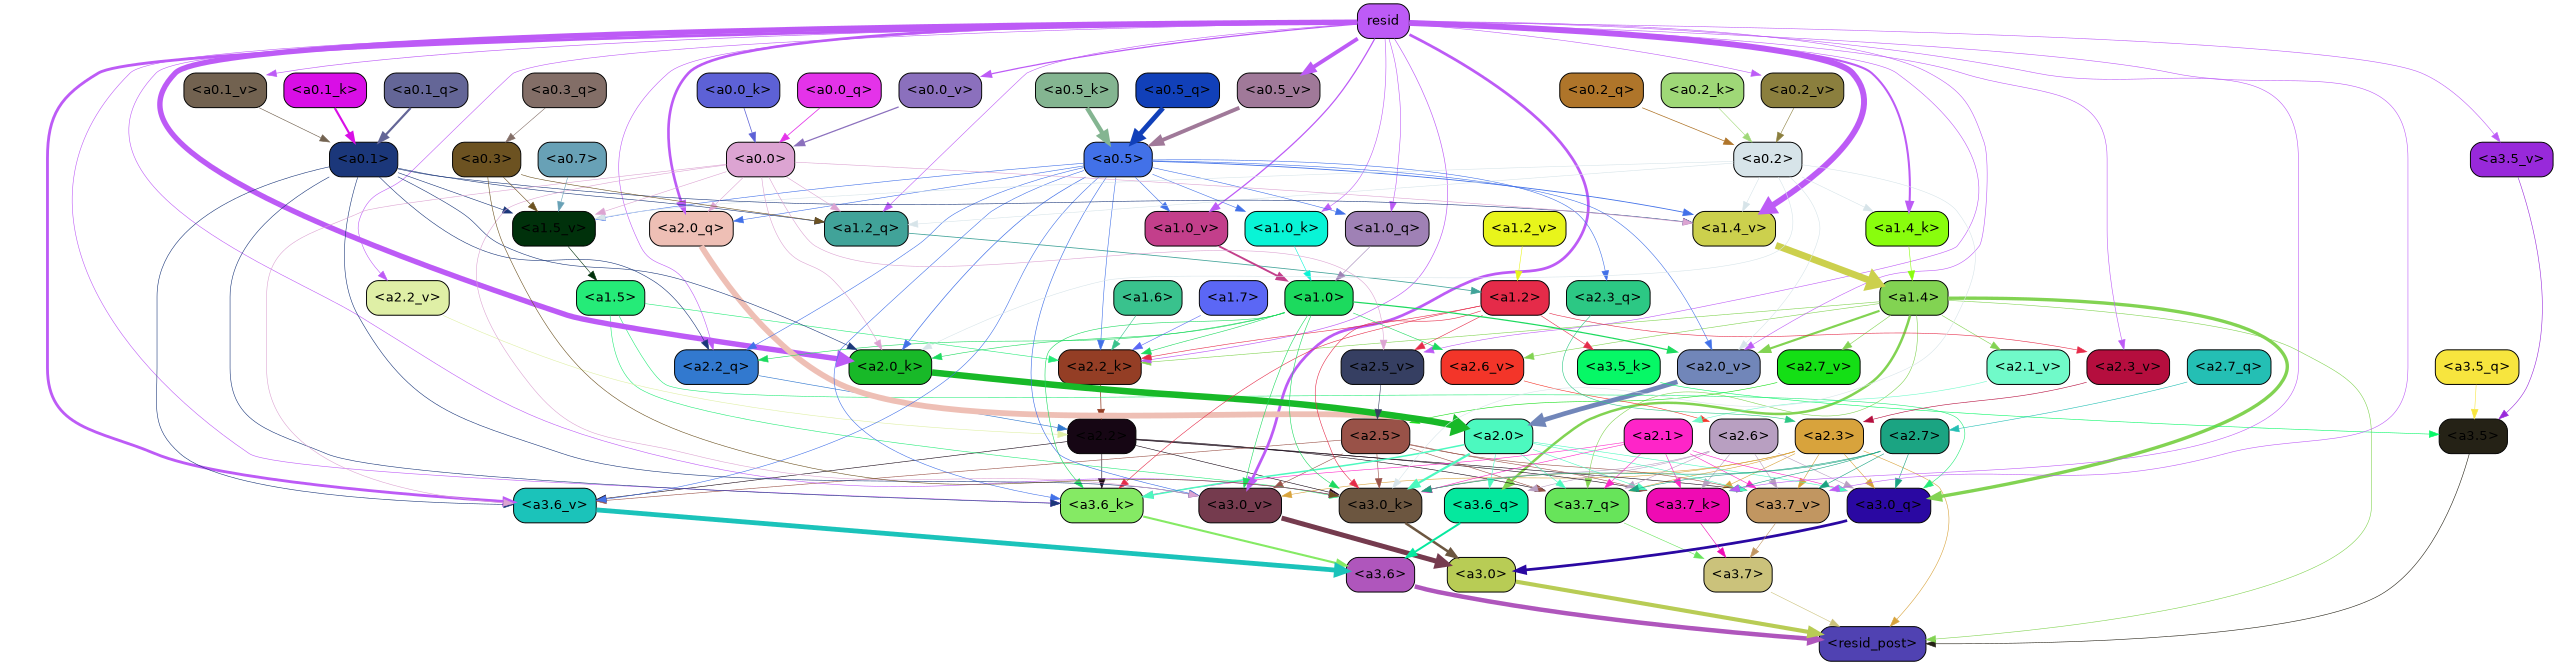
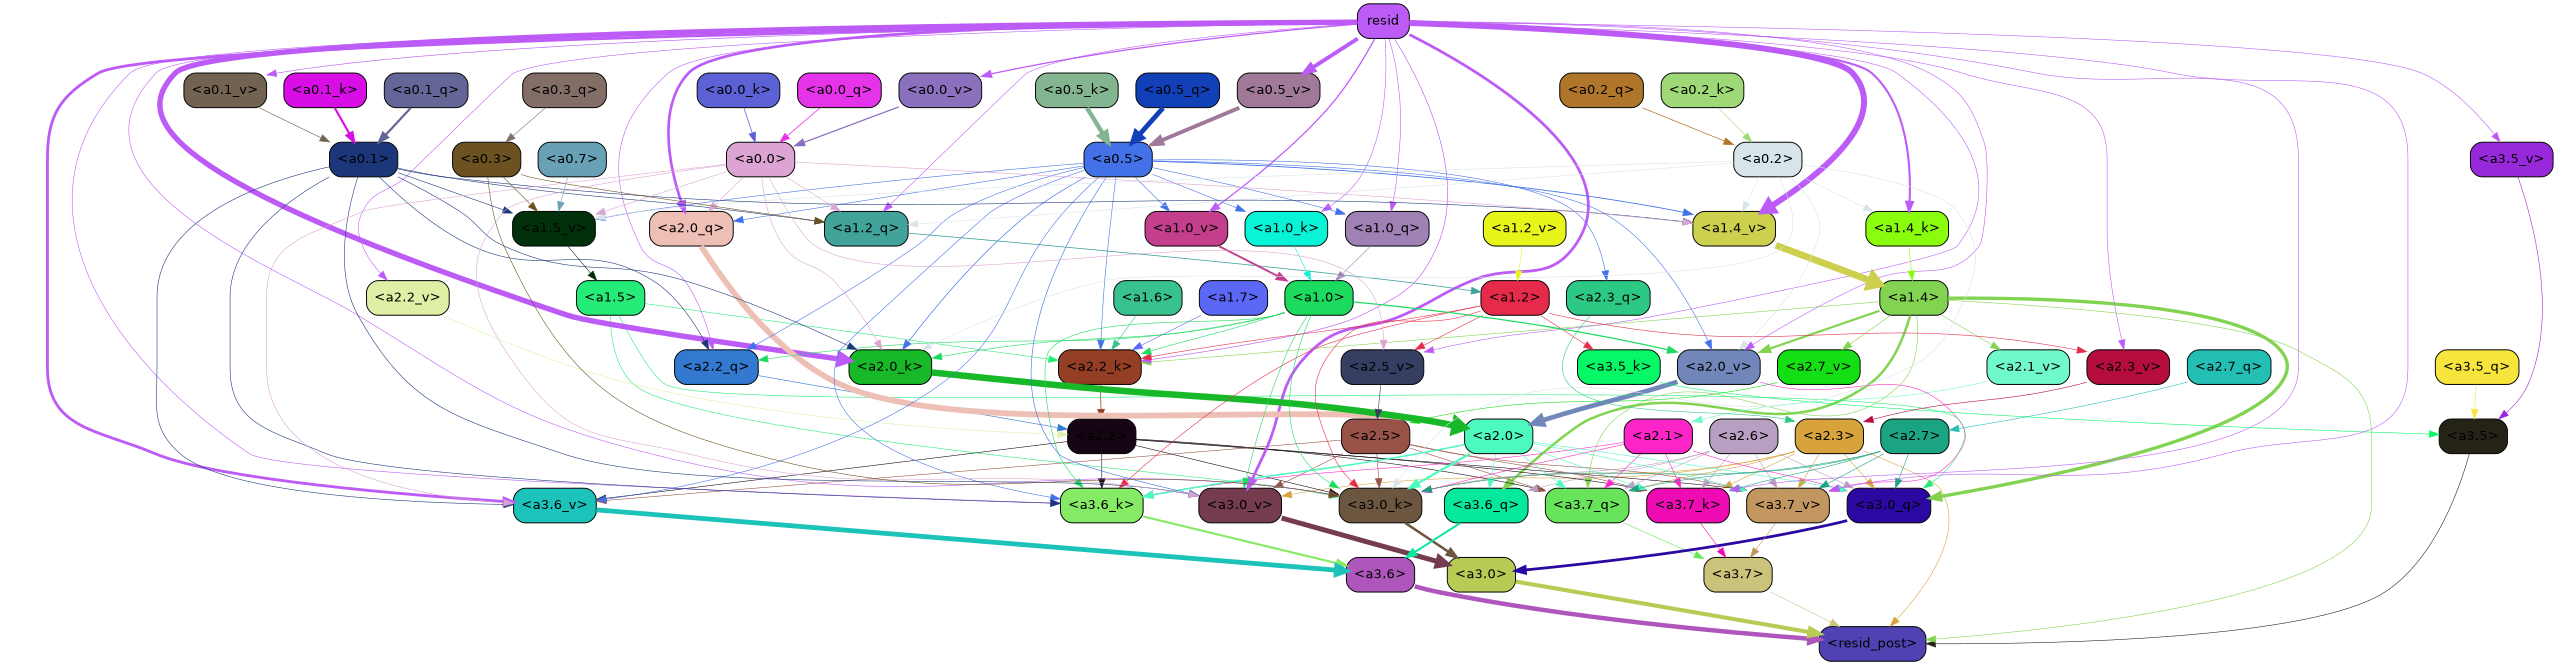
(1802, 90) -> none
(1482, 367) -> none
(1719, 469) -> (1936, 399)
